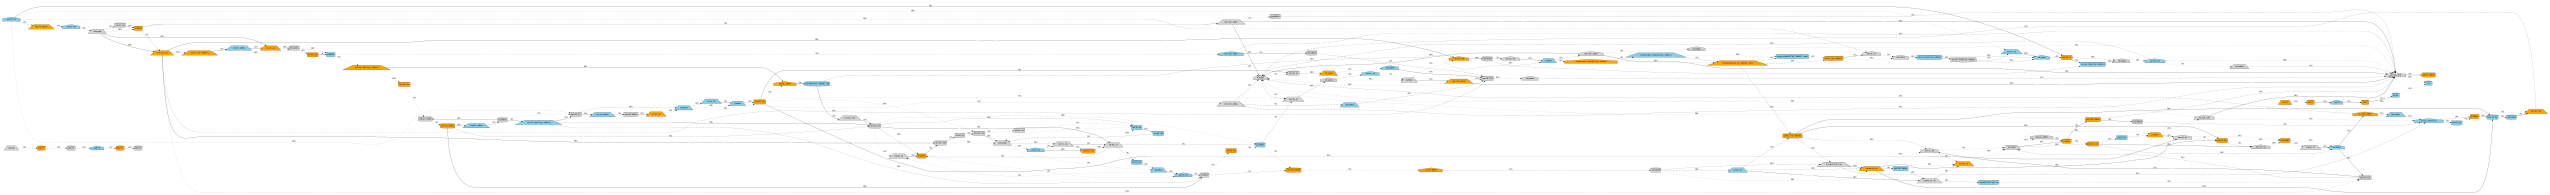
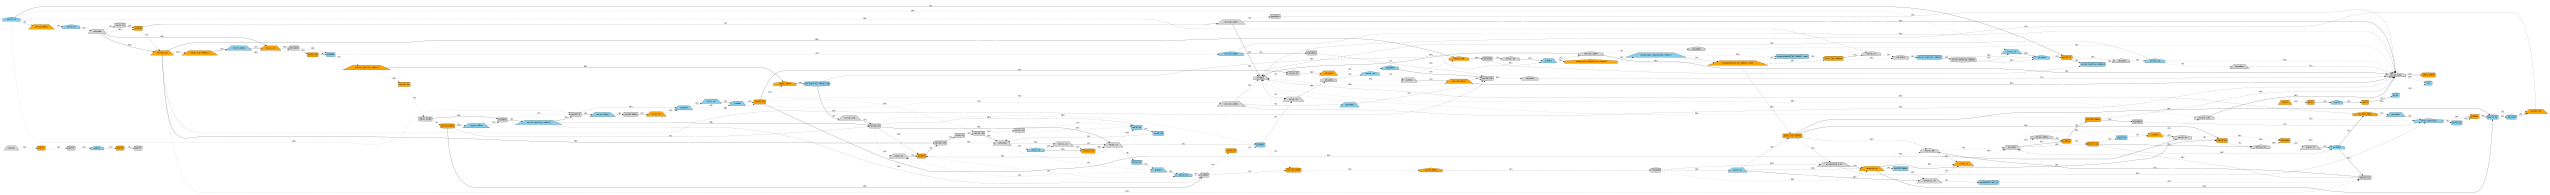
(466, 119) -> (464, 116)
